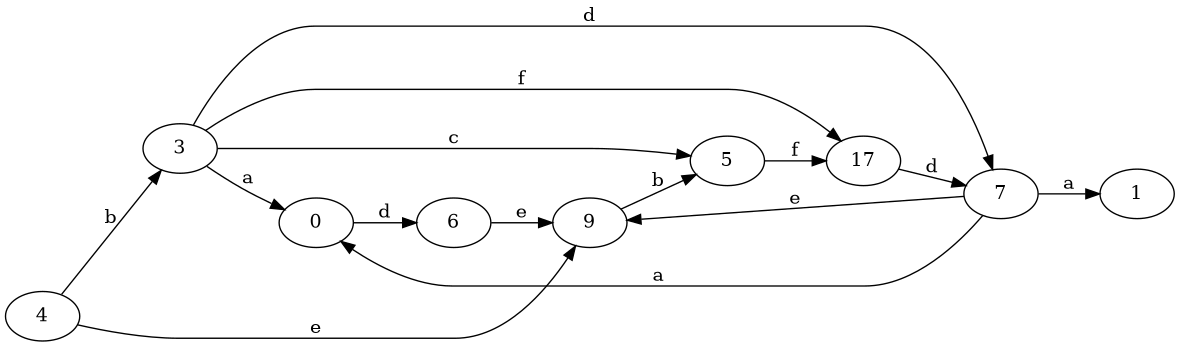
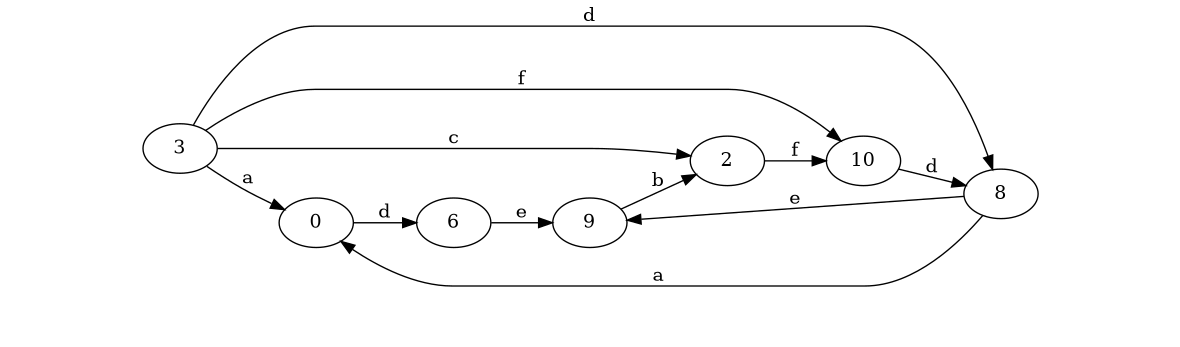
(727, 161) -> (727, 161)
(864, 161) -> (864, 161)
(1001, 194) -> (1001, 194)
(1137, 194) -> none
(43, 316) -> none
